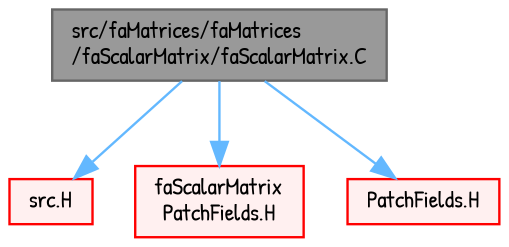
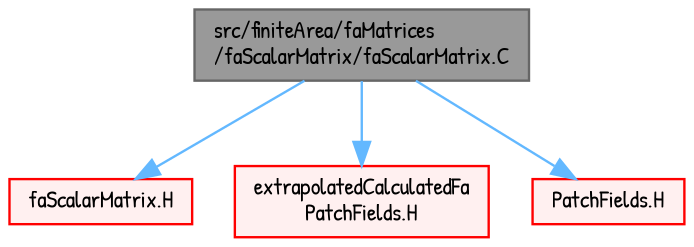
(219, 45) -> (362, 45)
(51, 202) -> (101, 202)
(219, 202) -> (362, 202)
